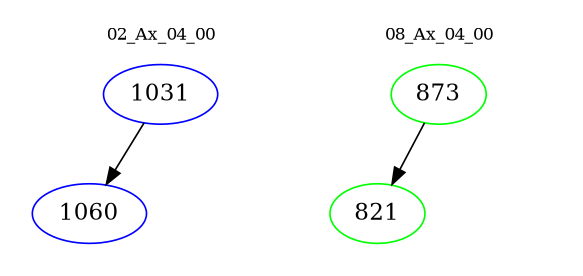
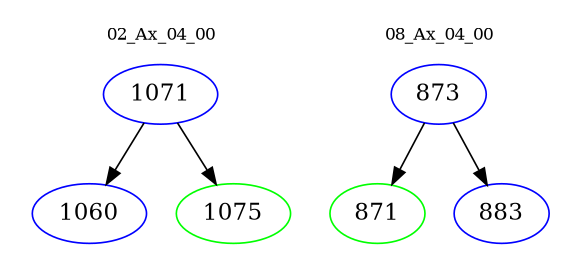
(161, 94) -> (161, 94)
(439, 94) -> (439, 94)
none -> (233, 214)
(377, 214) -> (377, 214)
none -> (502, 214)
